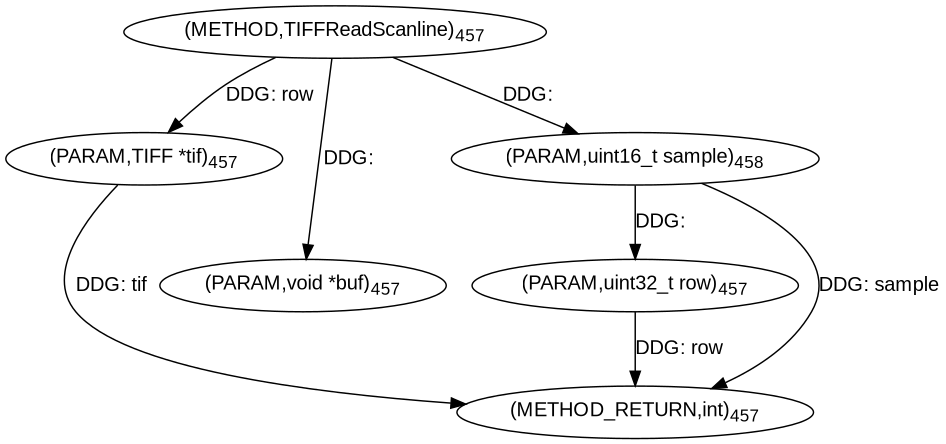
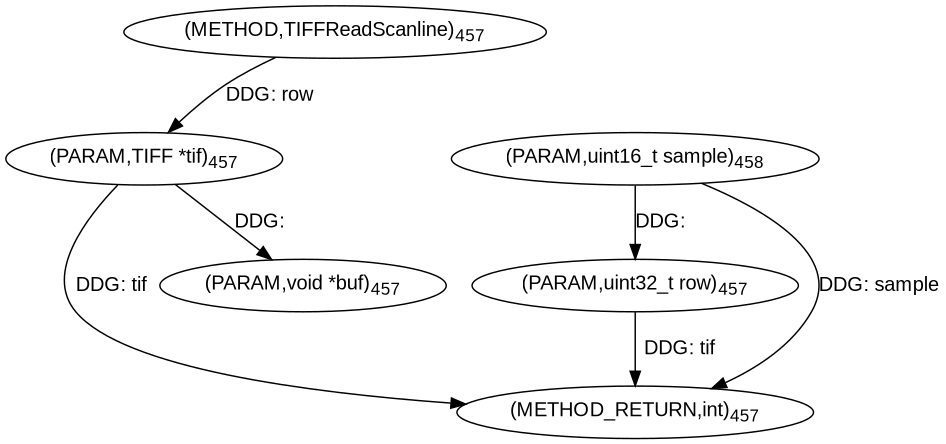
(479, 93) -> none
(320, 151) -> (218, 217)
(680, 349) -> (680, 349)
